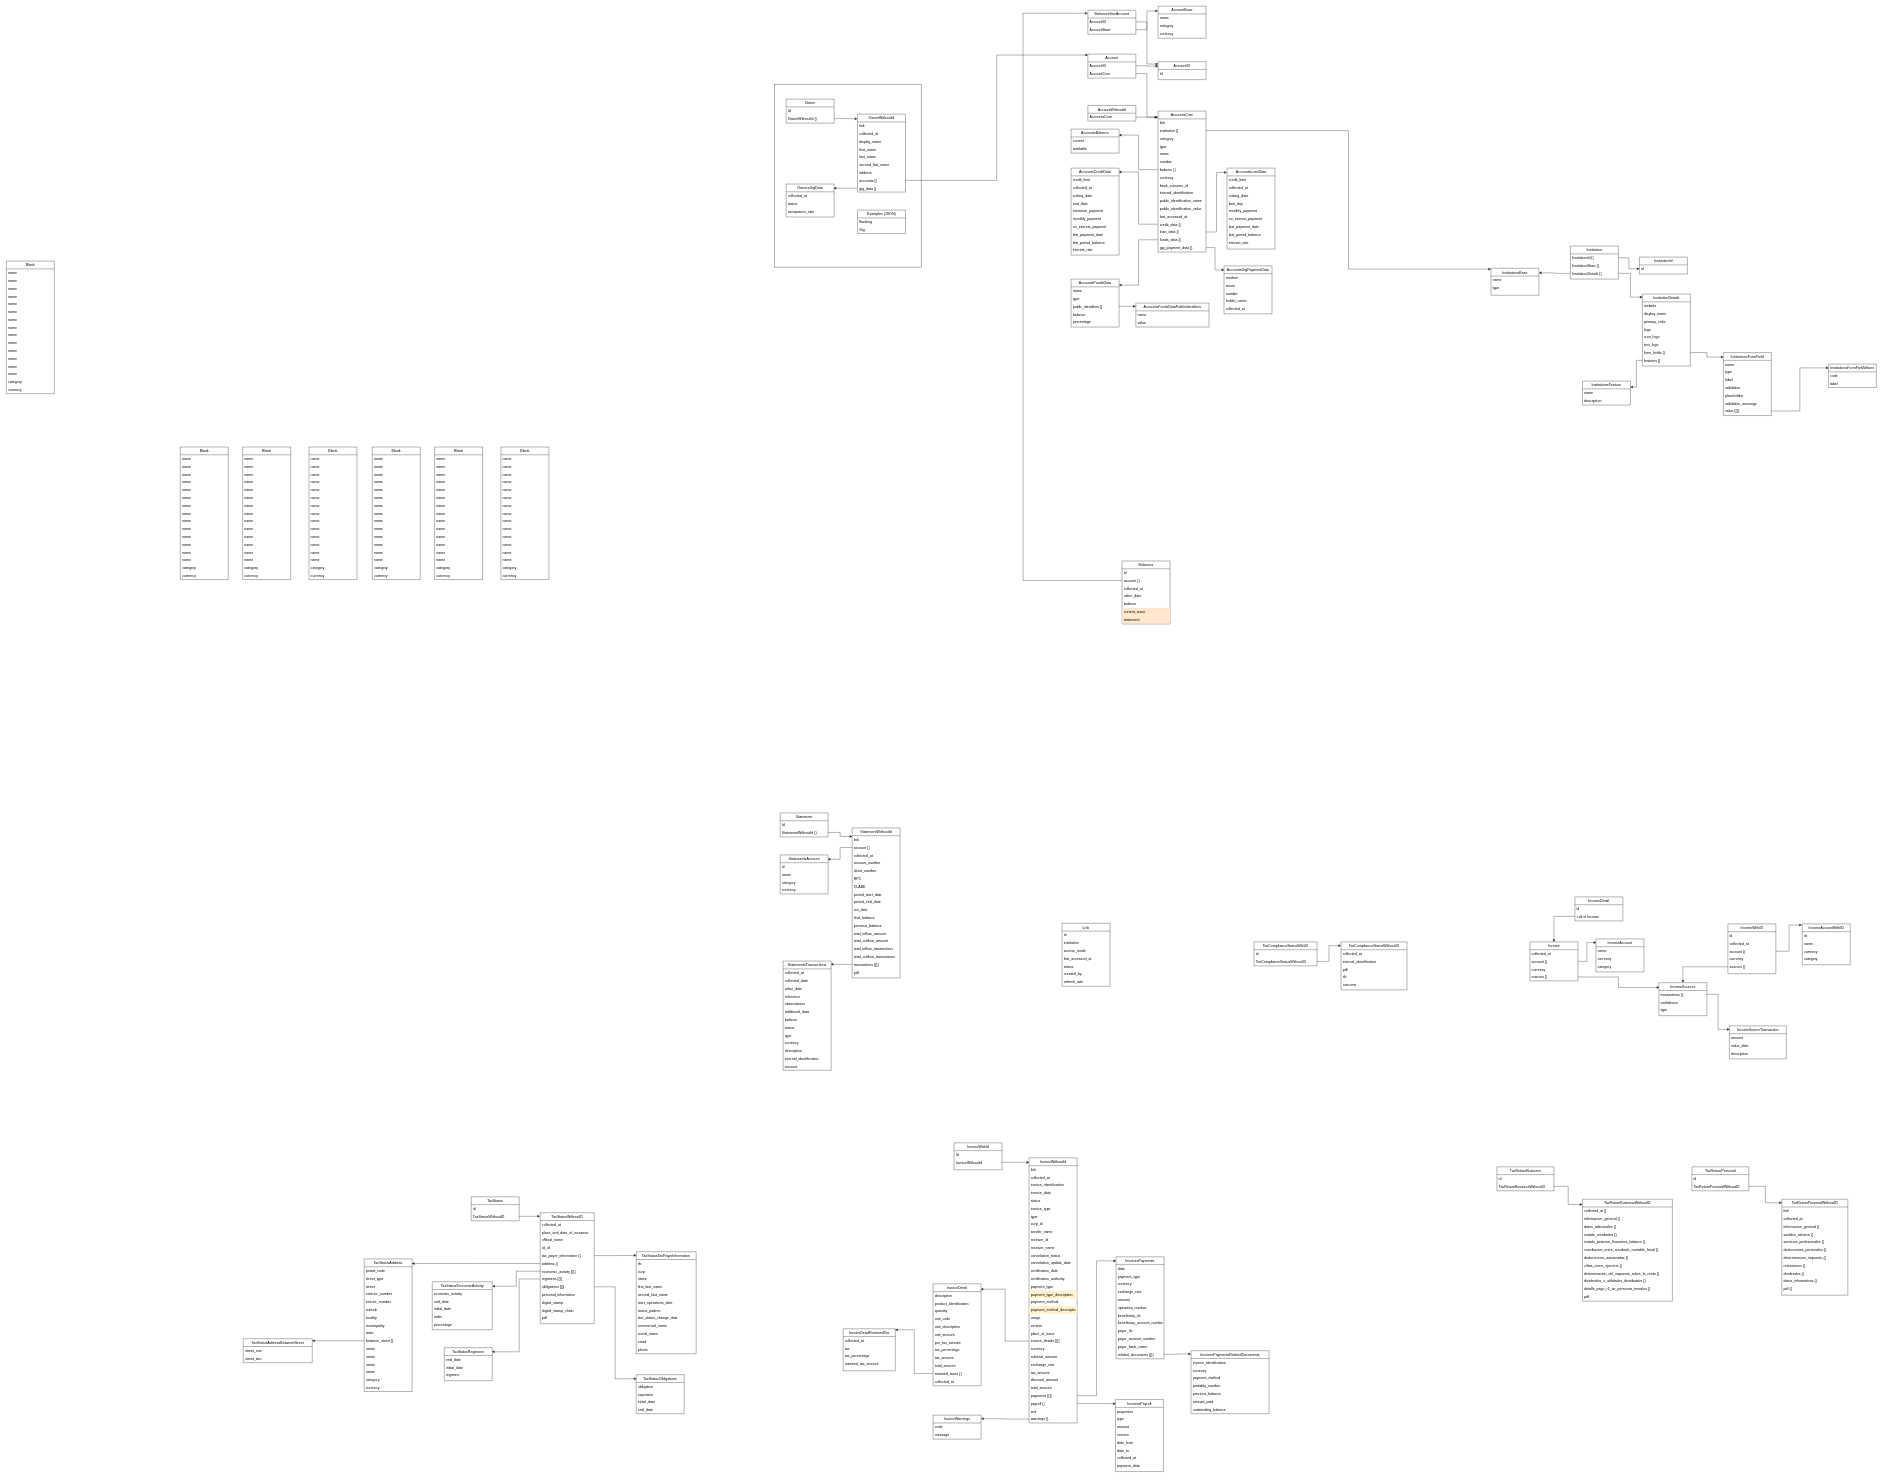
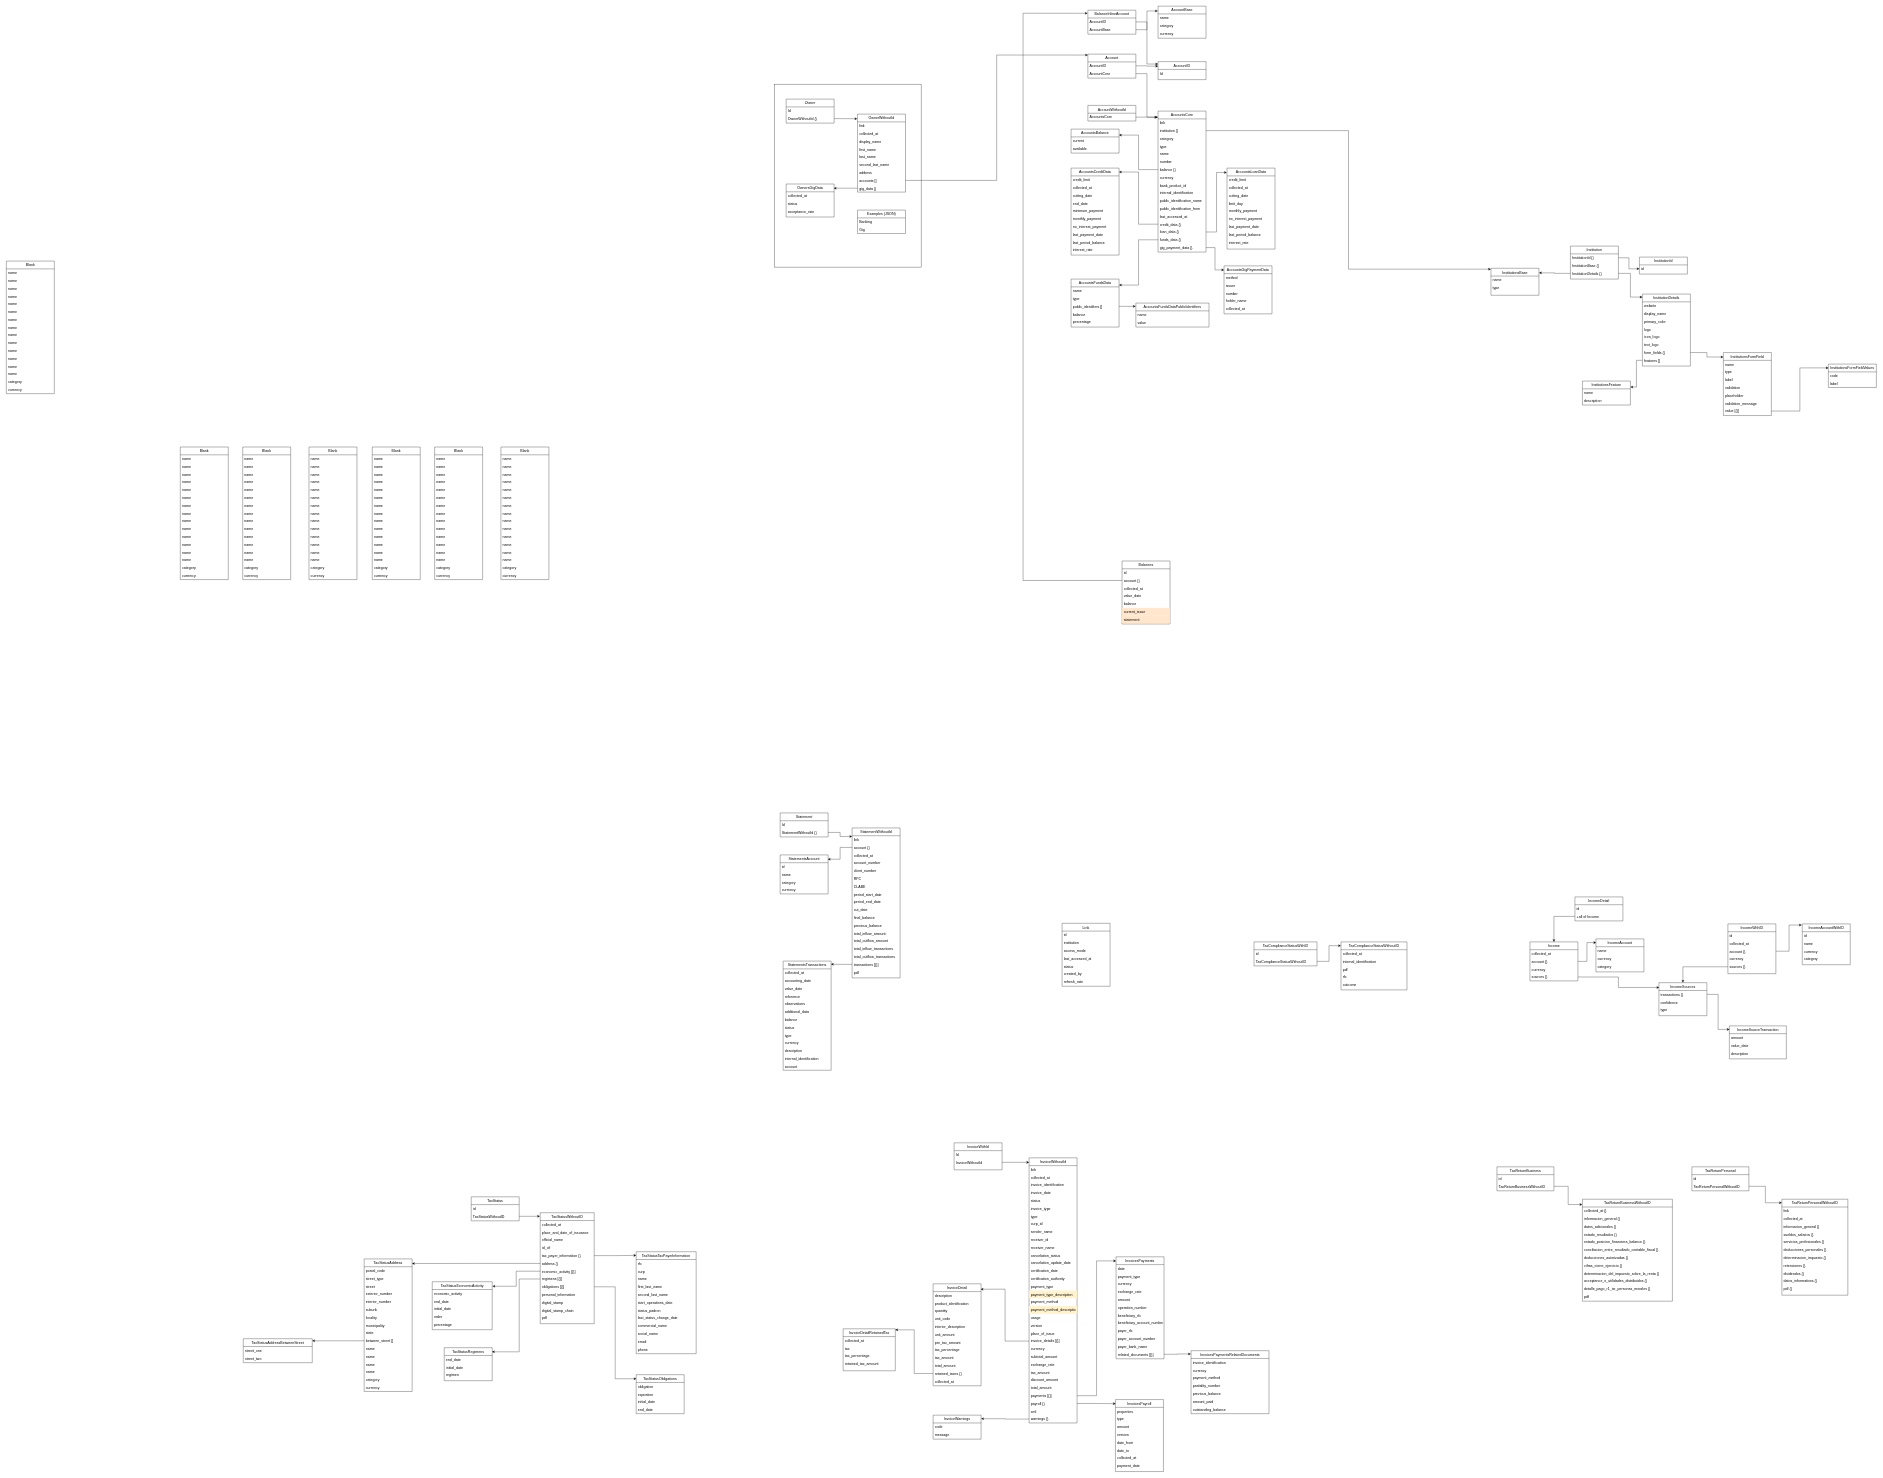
(1174, 185) -> (1174, 185)
(1184, 209) -> (1183, 209)
(798, 981) -> (799, 981)
(1619, 1282) -> (1620, 1282)
(950, 1327) -> (953, 1327)
